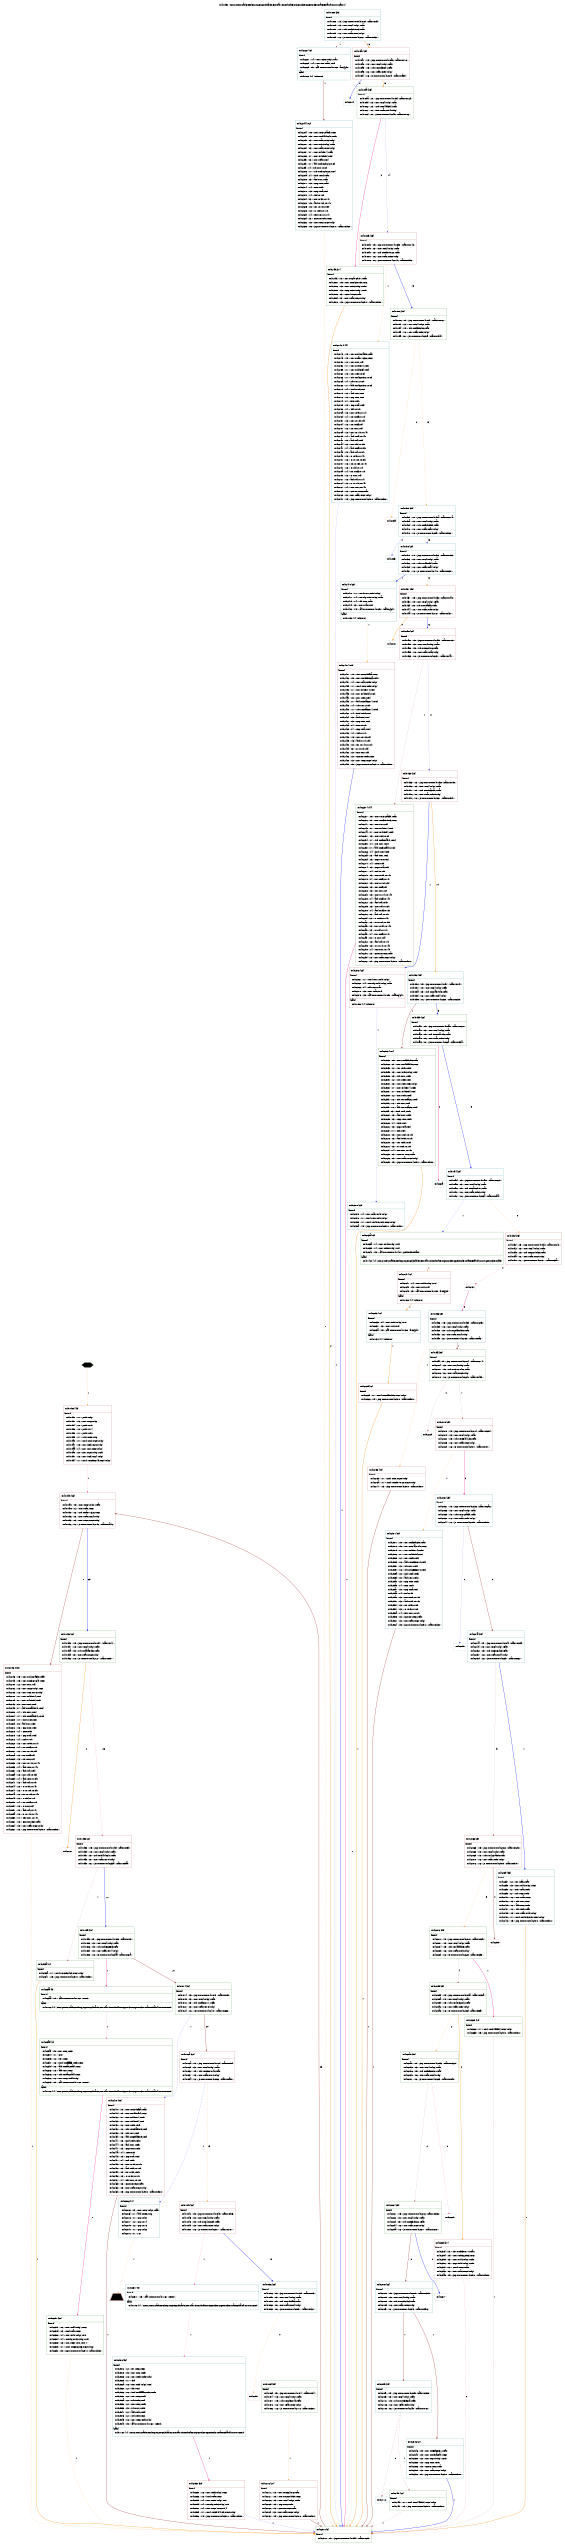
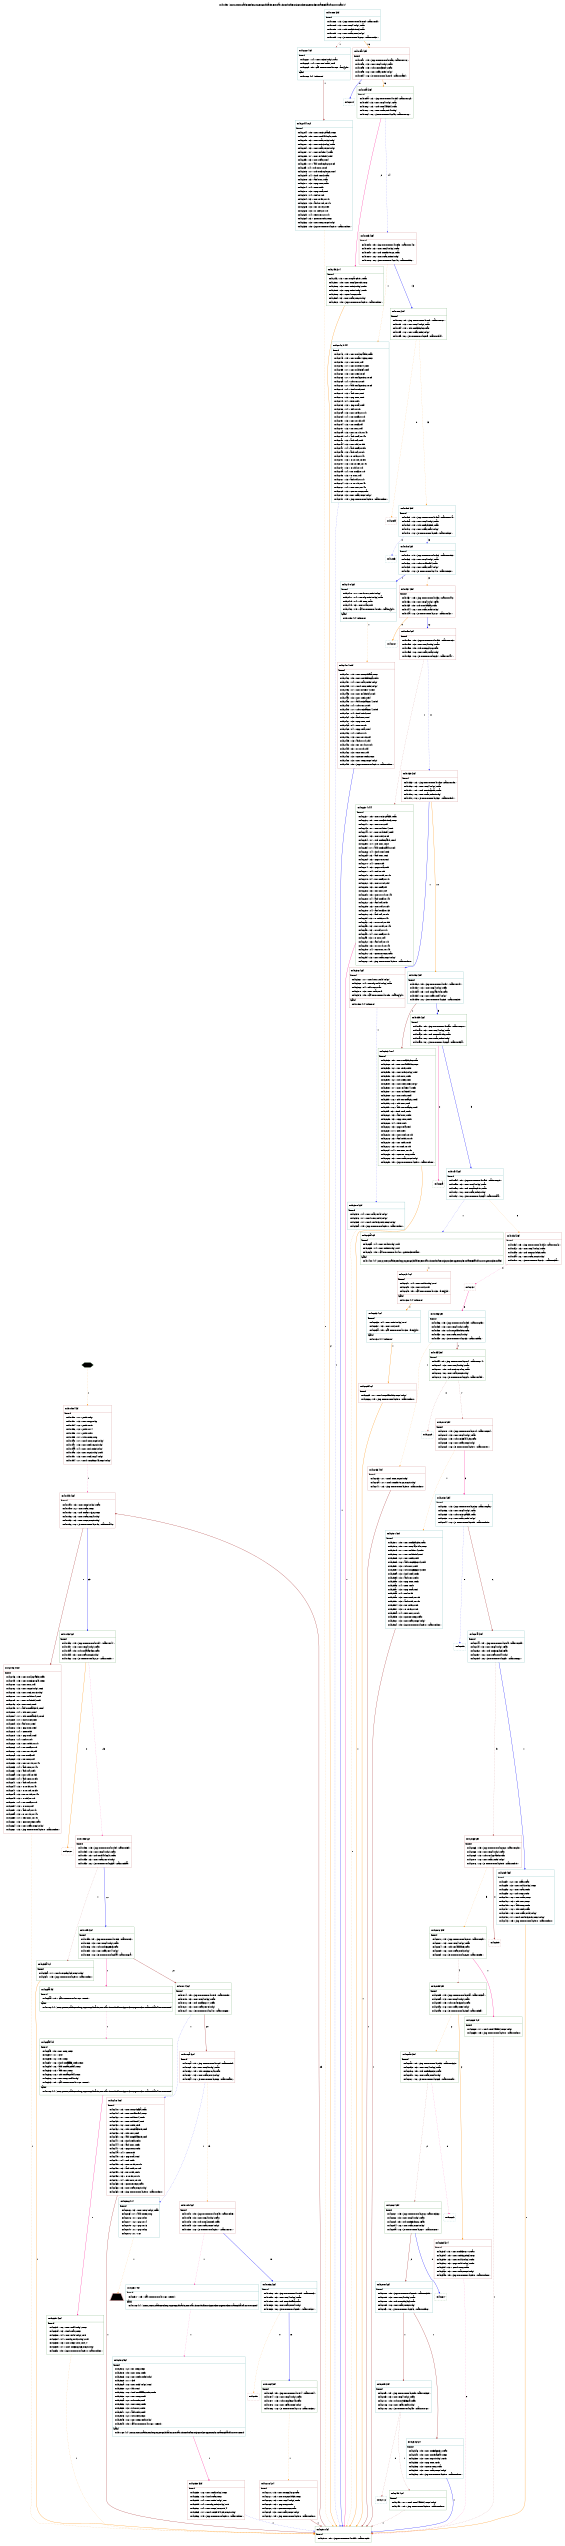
none -> (289, 2346)
